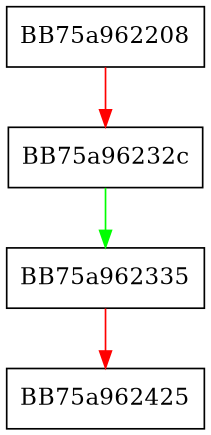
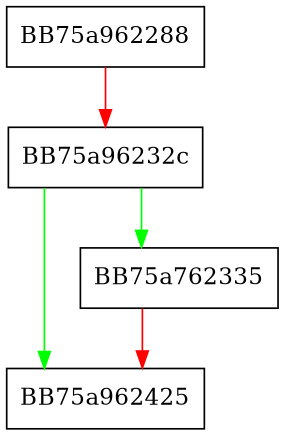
(106, 37) -> (106, 37)
none -> (44, 270)
(106, 278) -> (179, 278)
